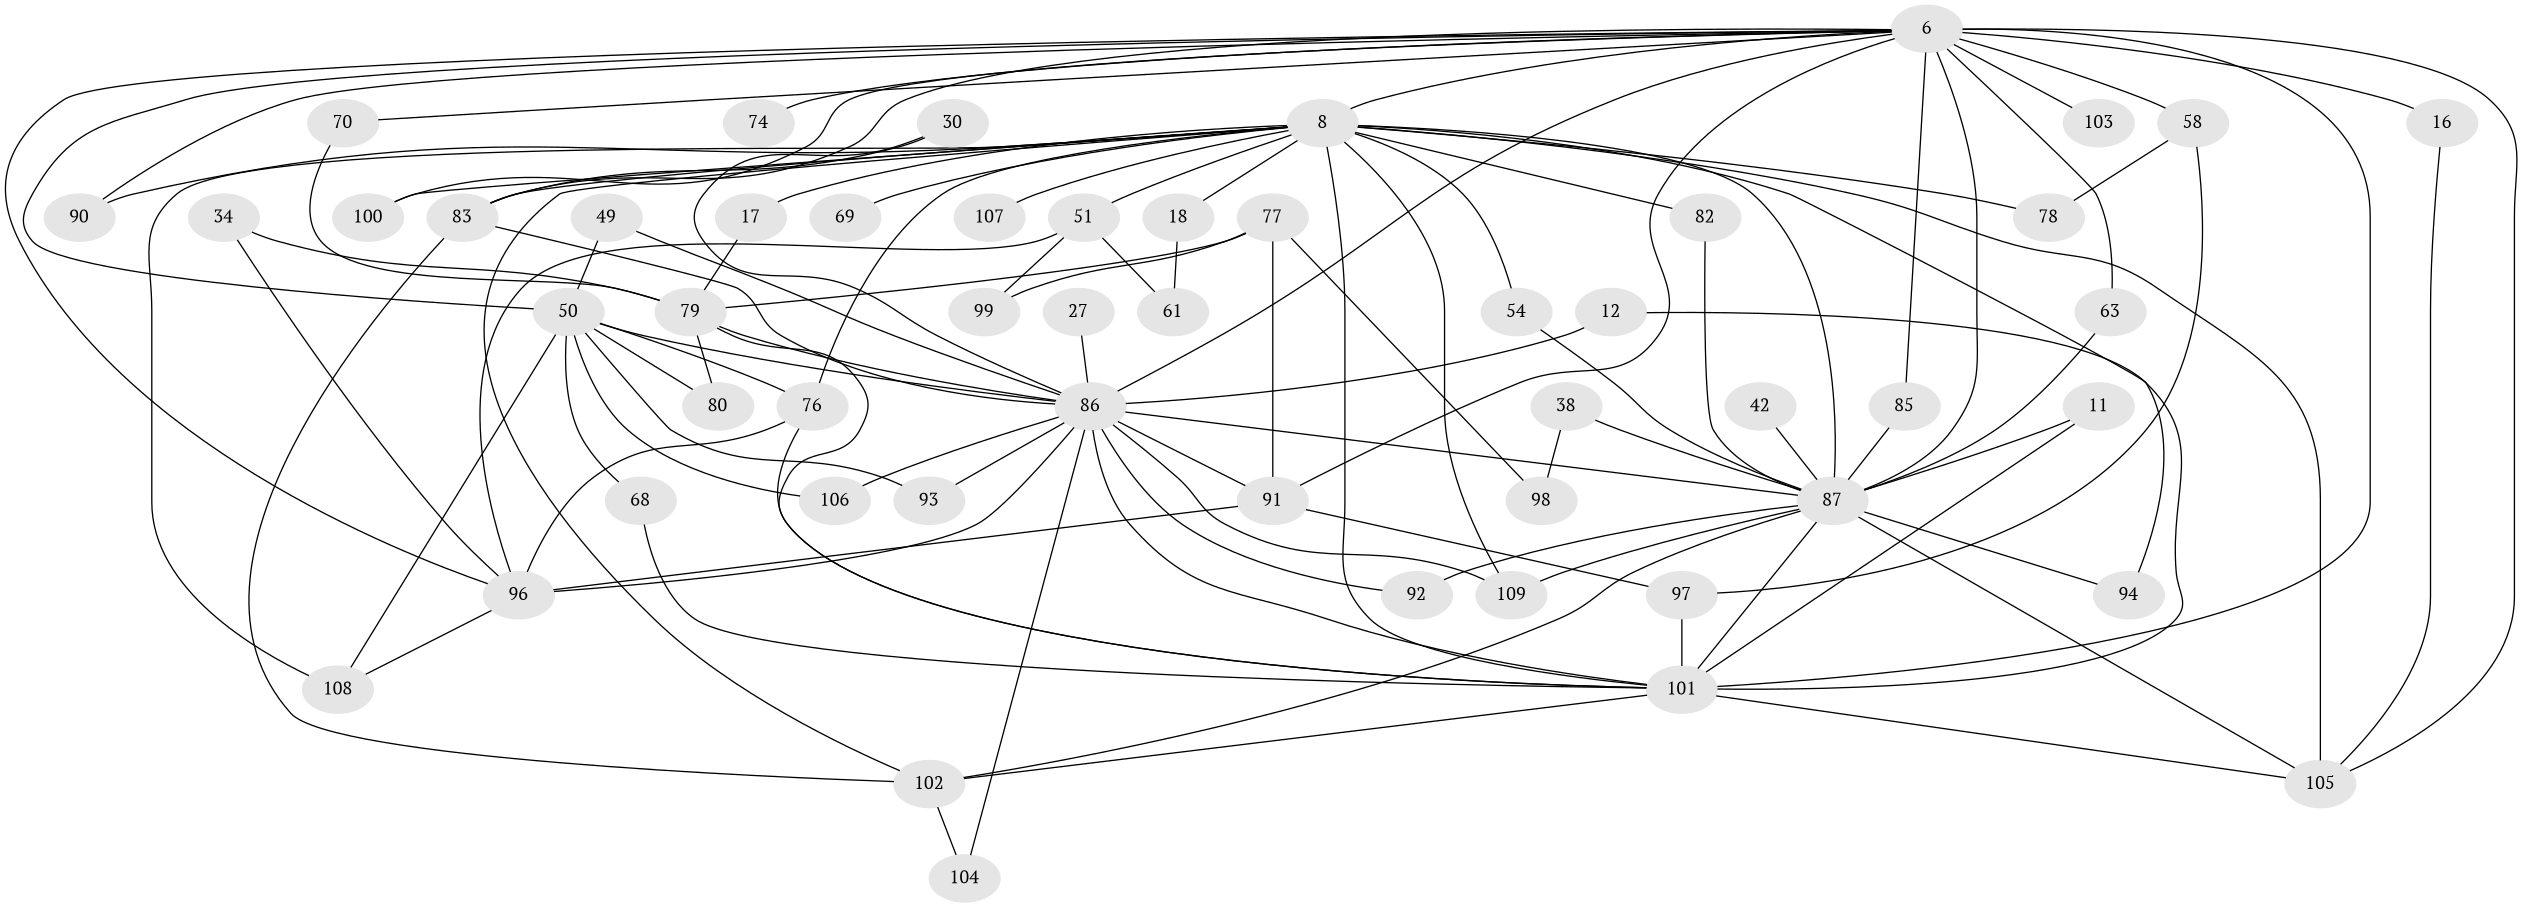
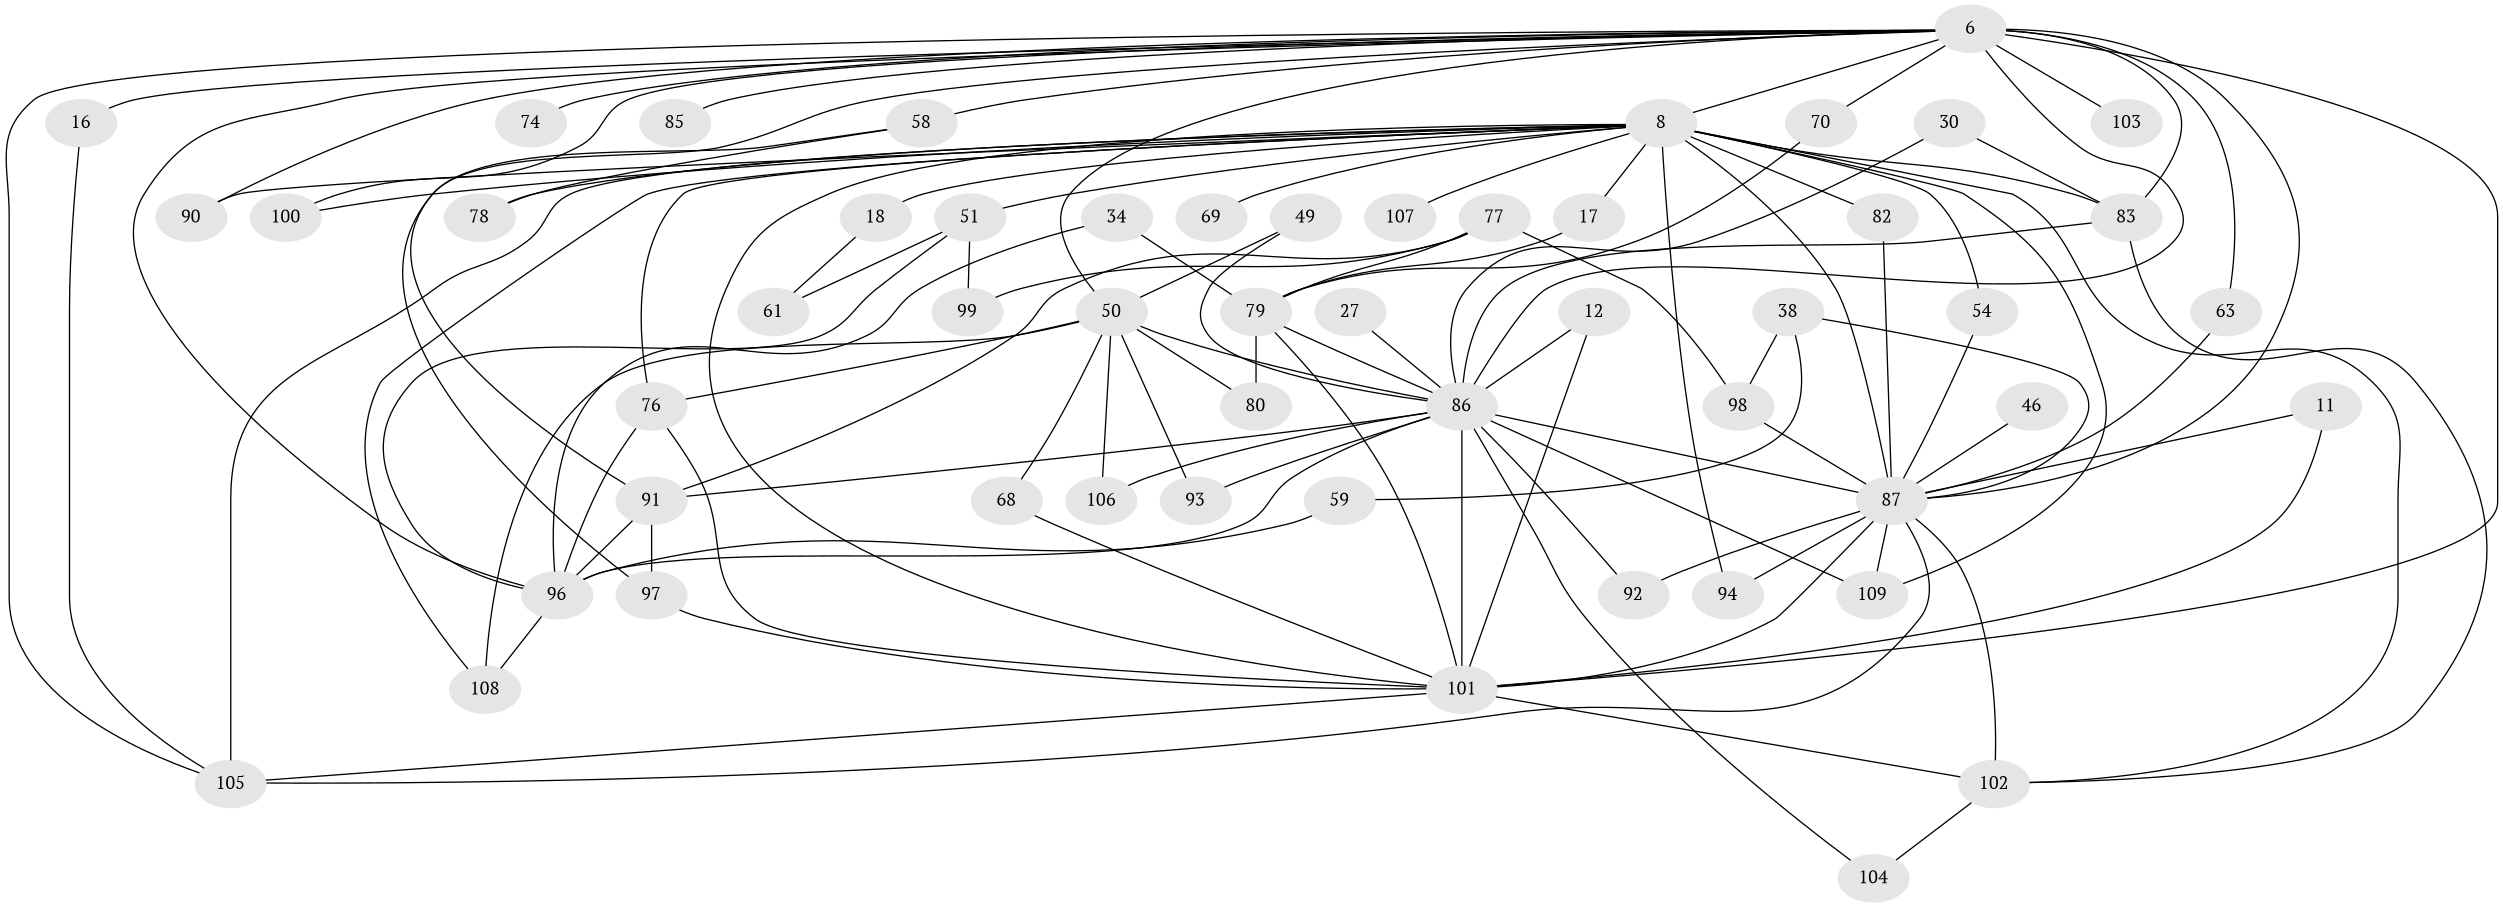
(1761, 406) -> (2032, 406)
(1869, 454) -> (1815, 454)
none -> (1340, 501)
